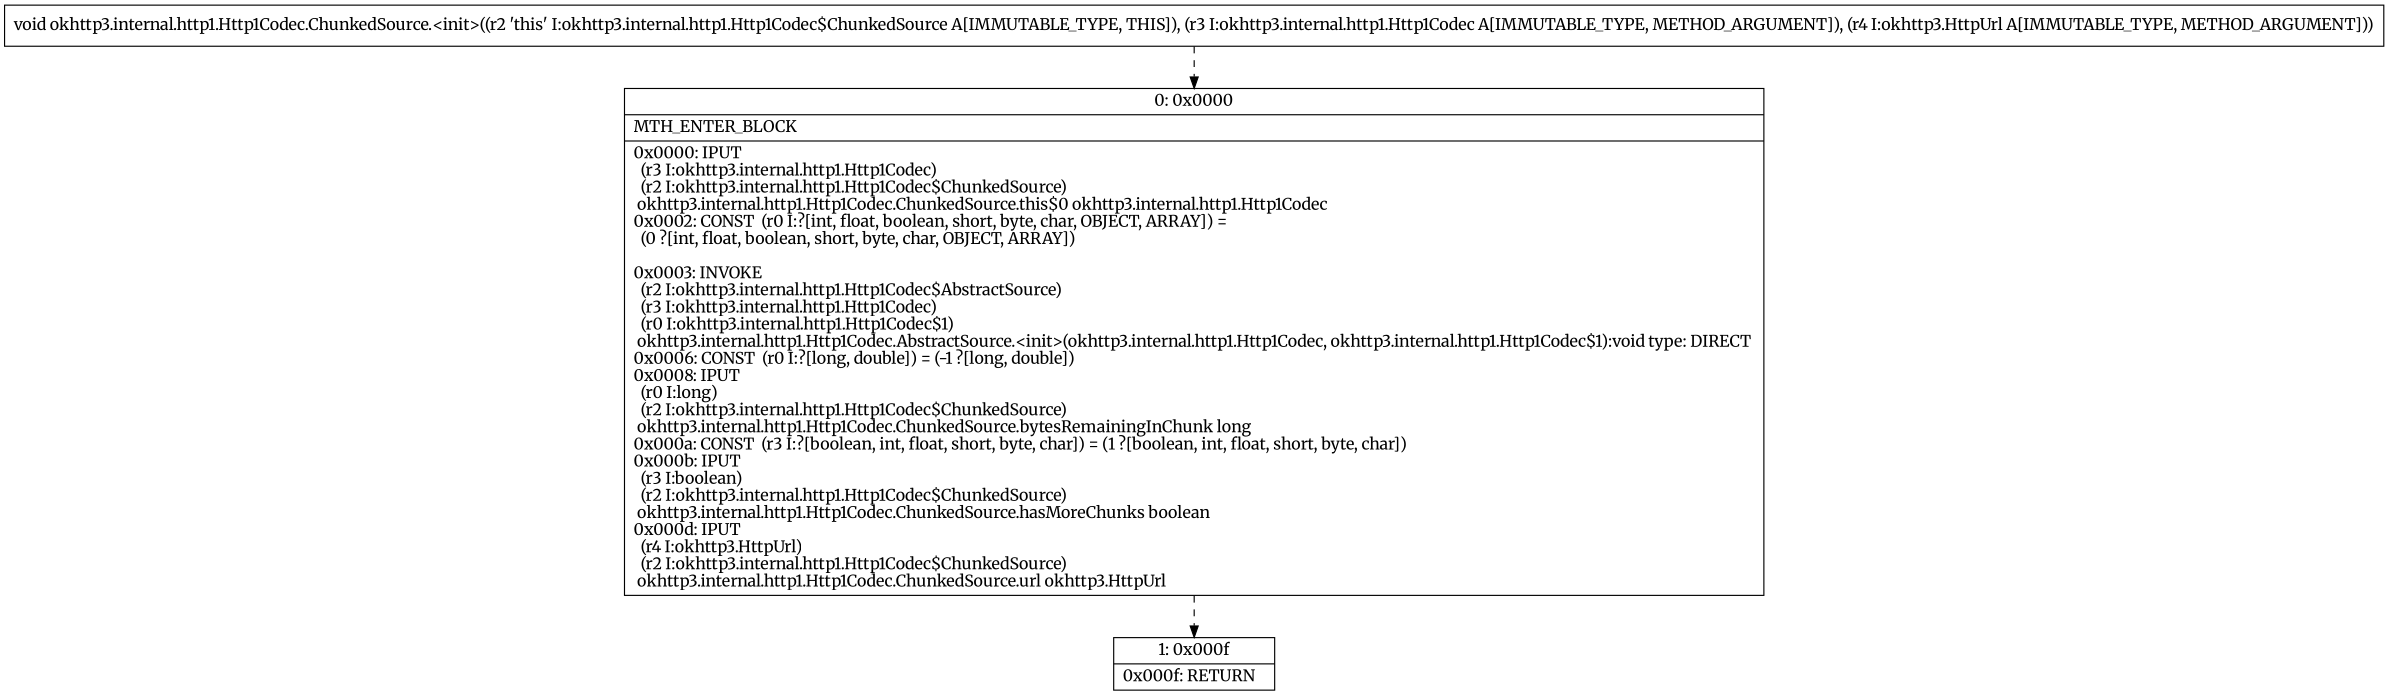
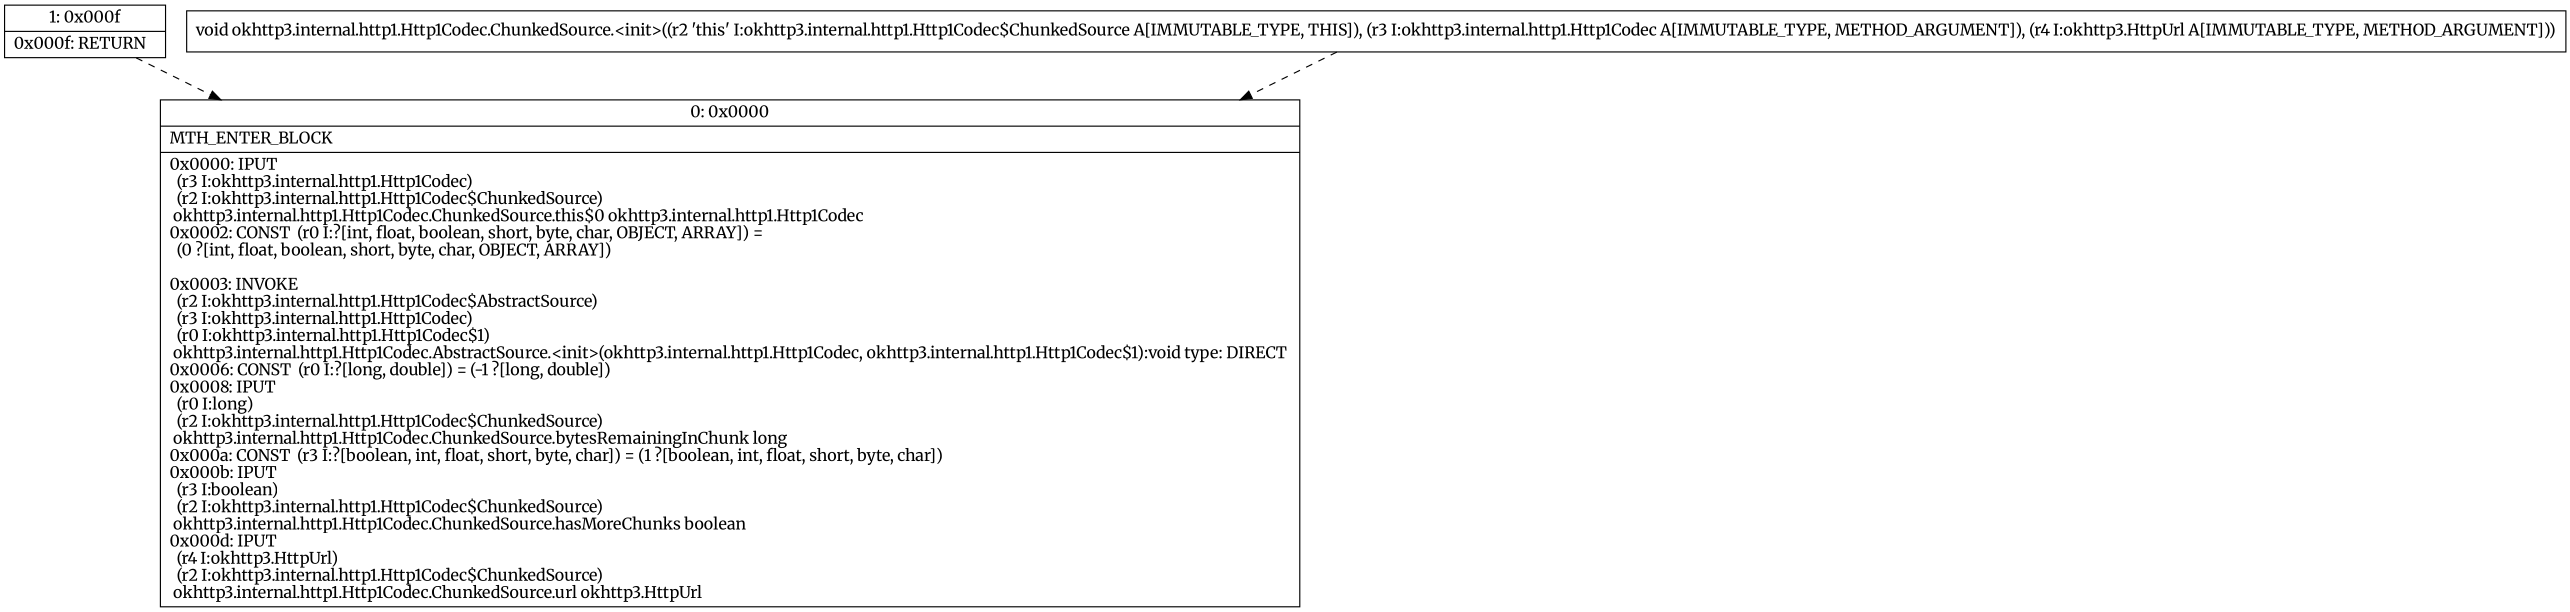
(1194, 611) -> (173, 76)
